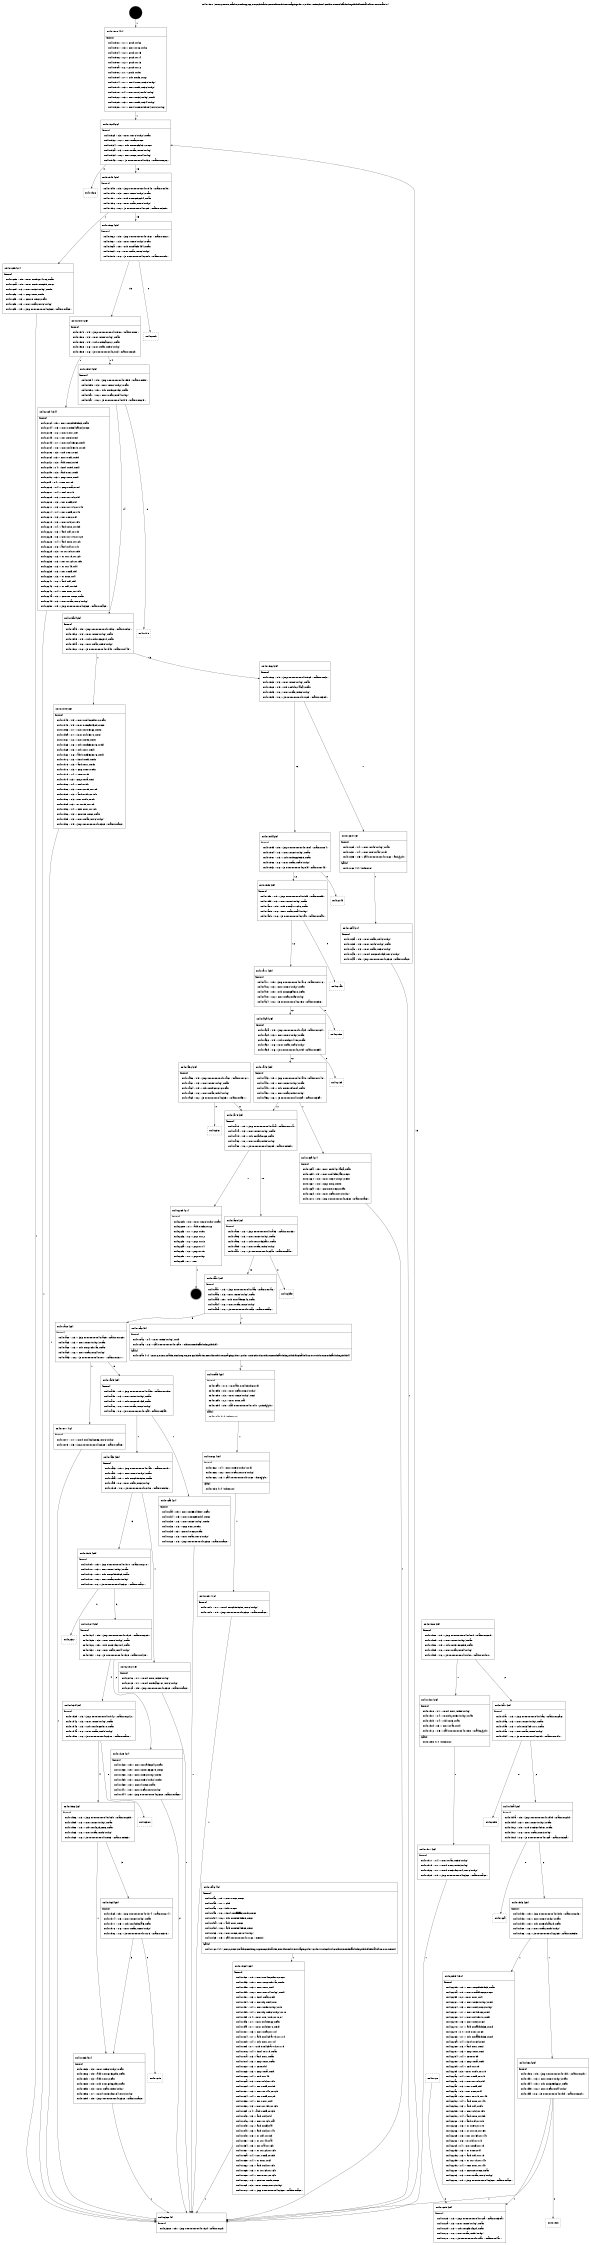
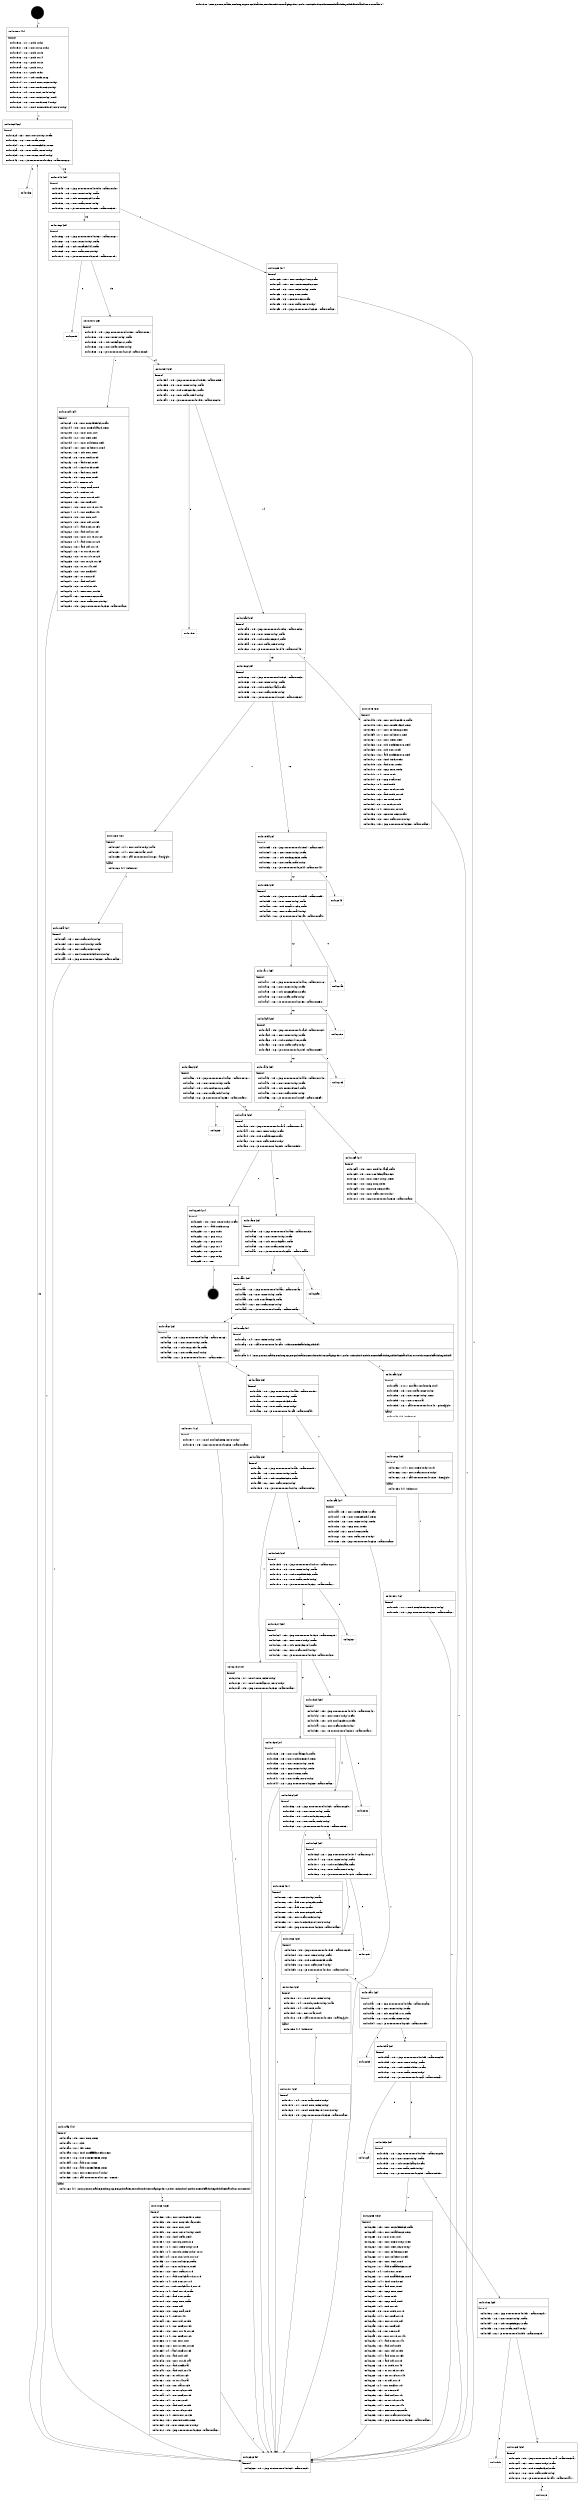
(123, 1995) -> (348, 1906)
(429, 2144) -> (541, 2486)
(425, 2203) -> (344, 2448)
